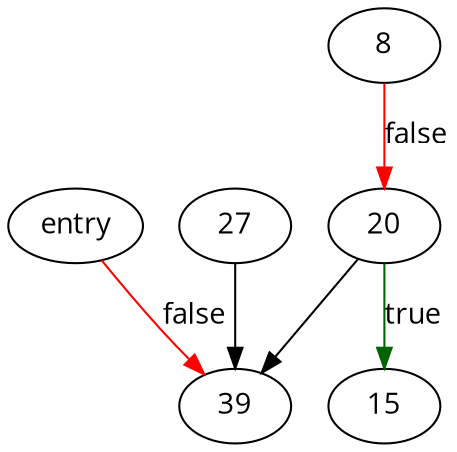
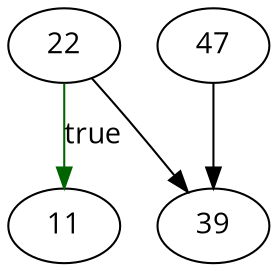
(384, 46) -> none
(76, 226) -> none
(235, 226) -> (213, 46)
(384, 226) -> (64, 46)
(384, 406) -> (64, 226)
